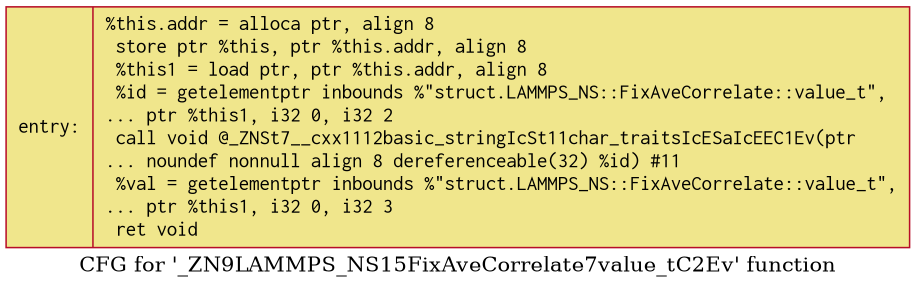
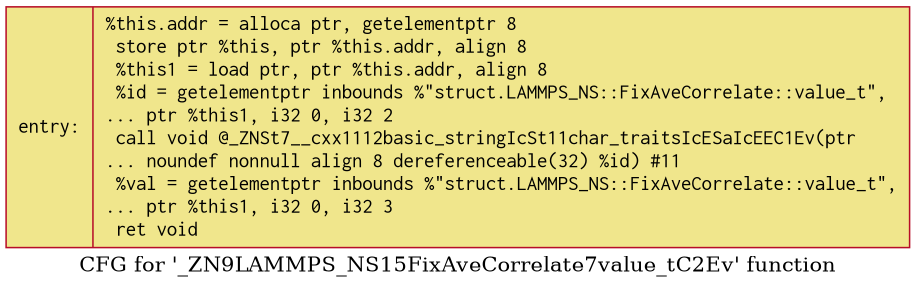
(270, 24) -> (312, 24)
